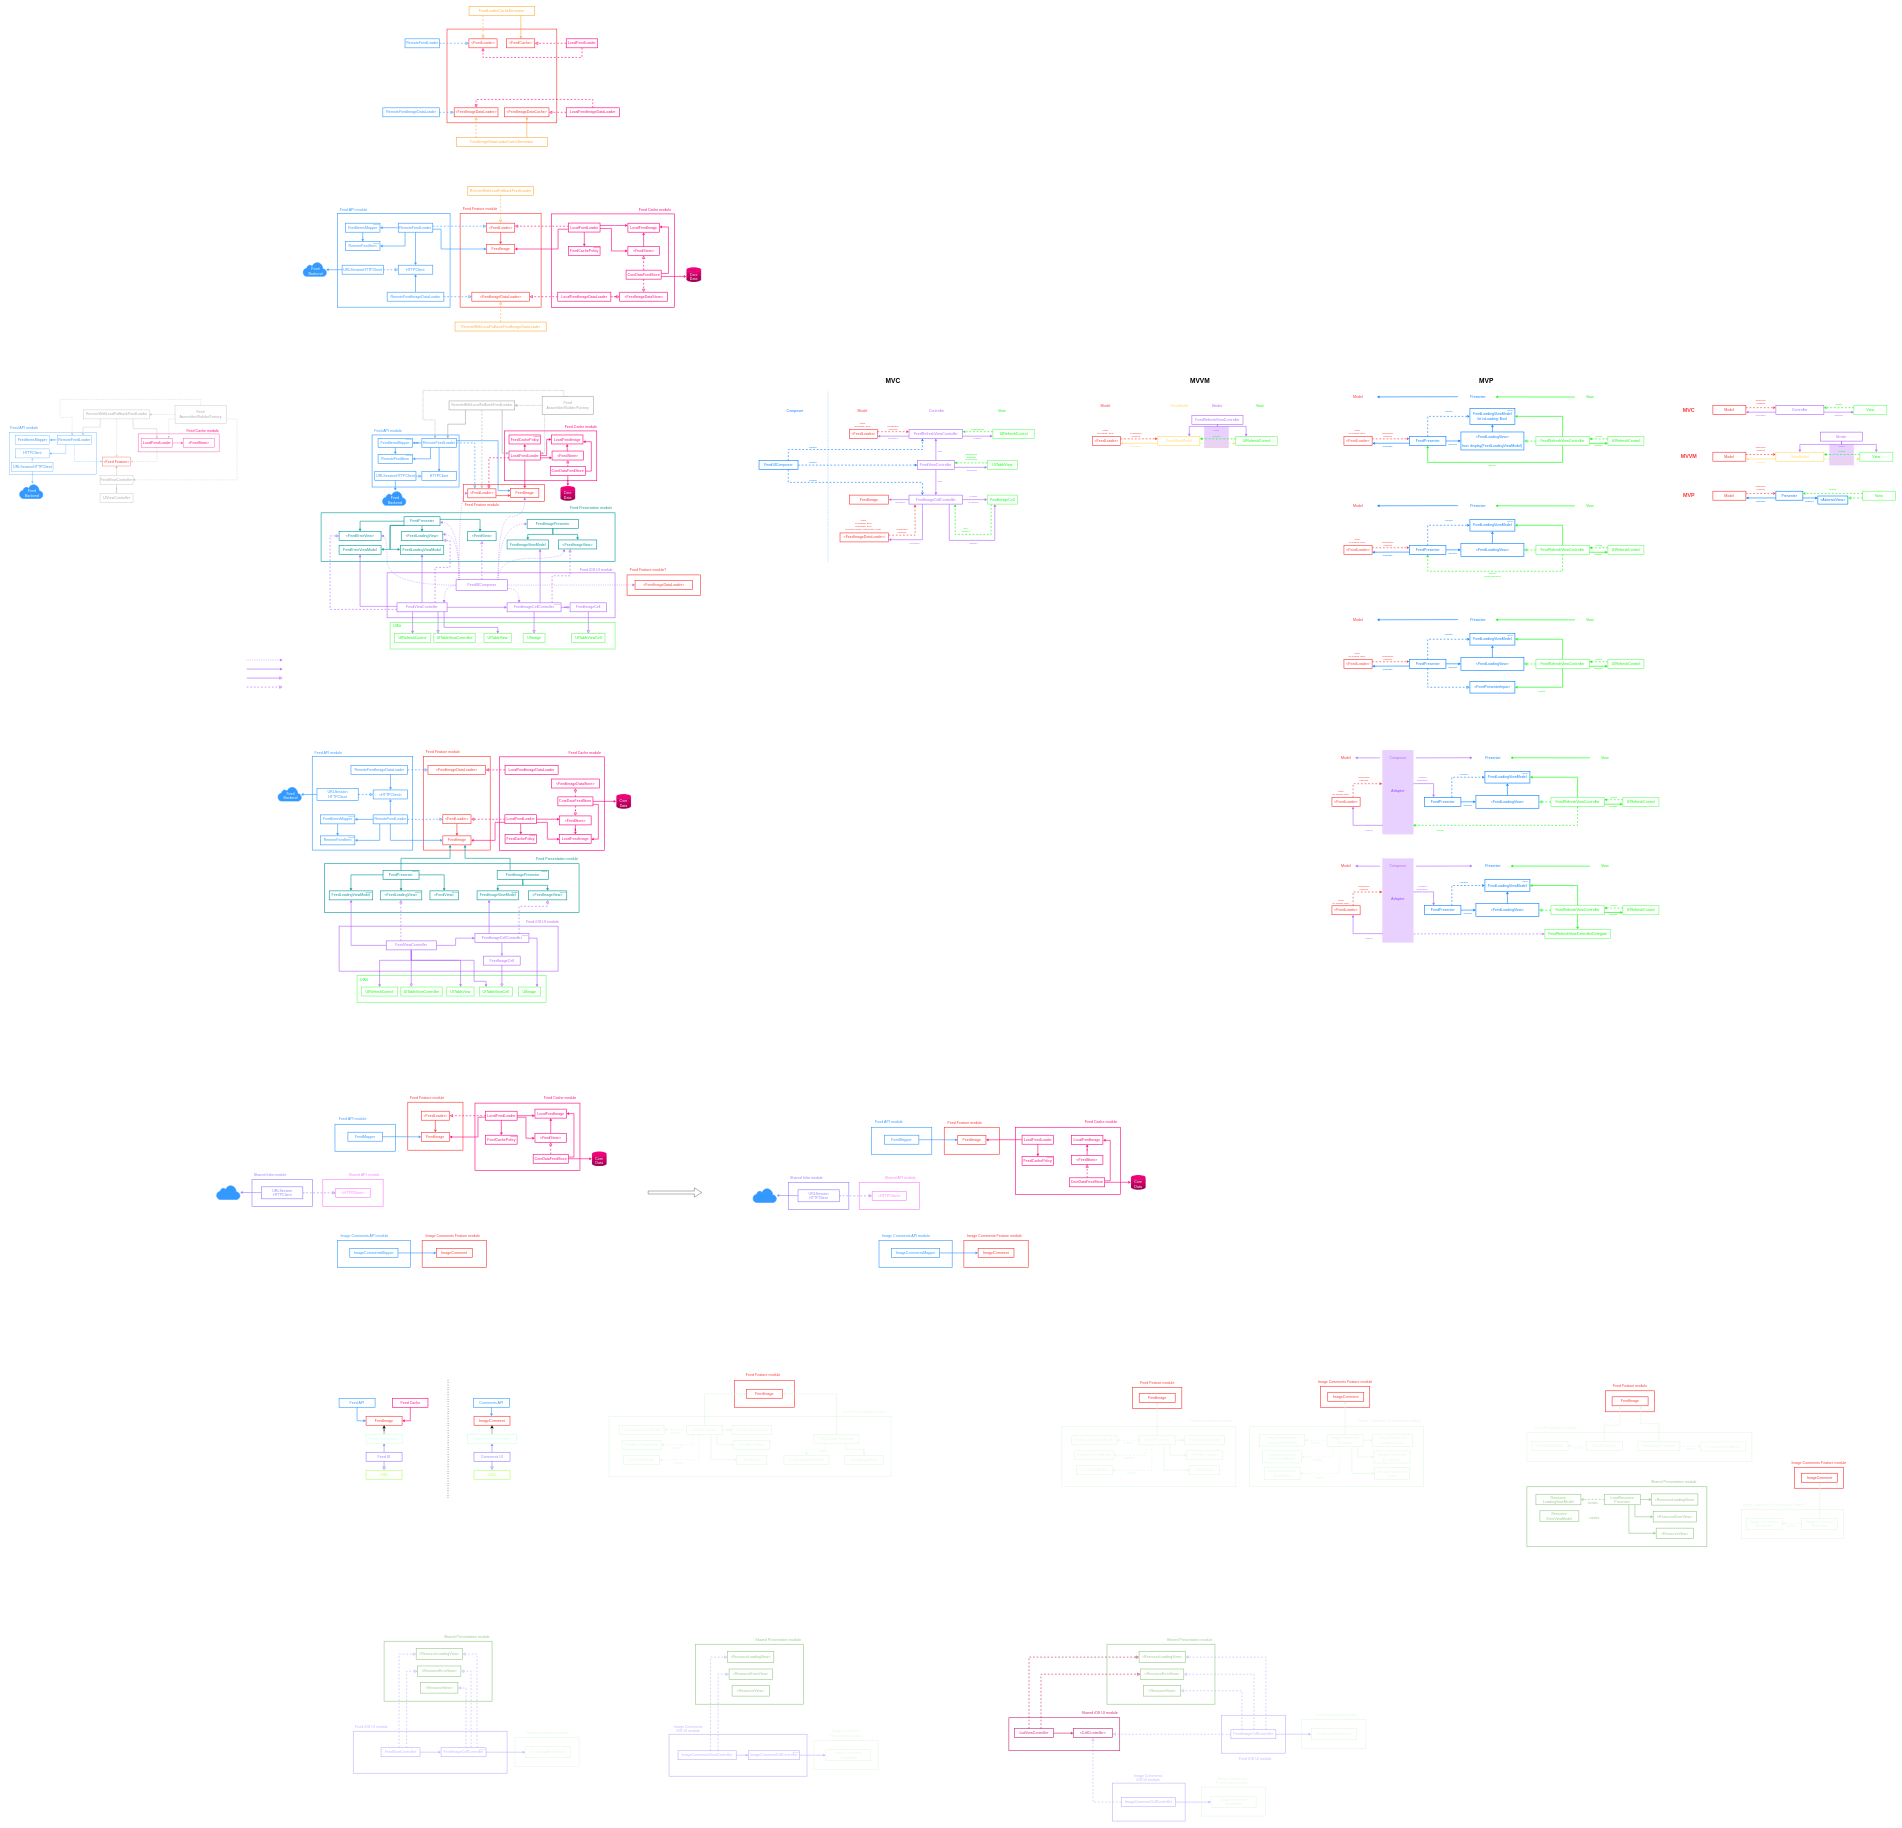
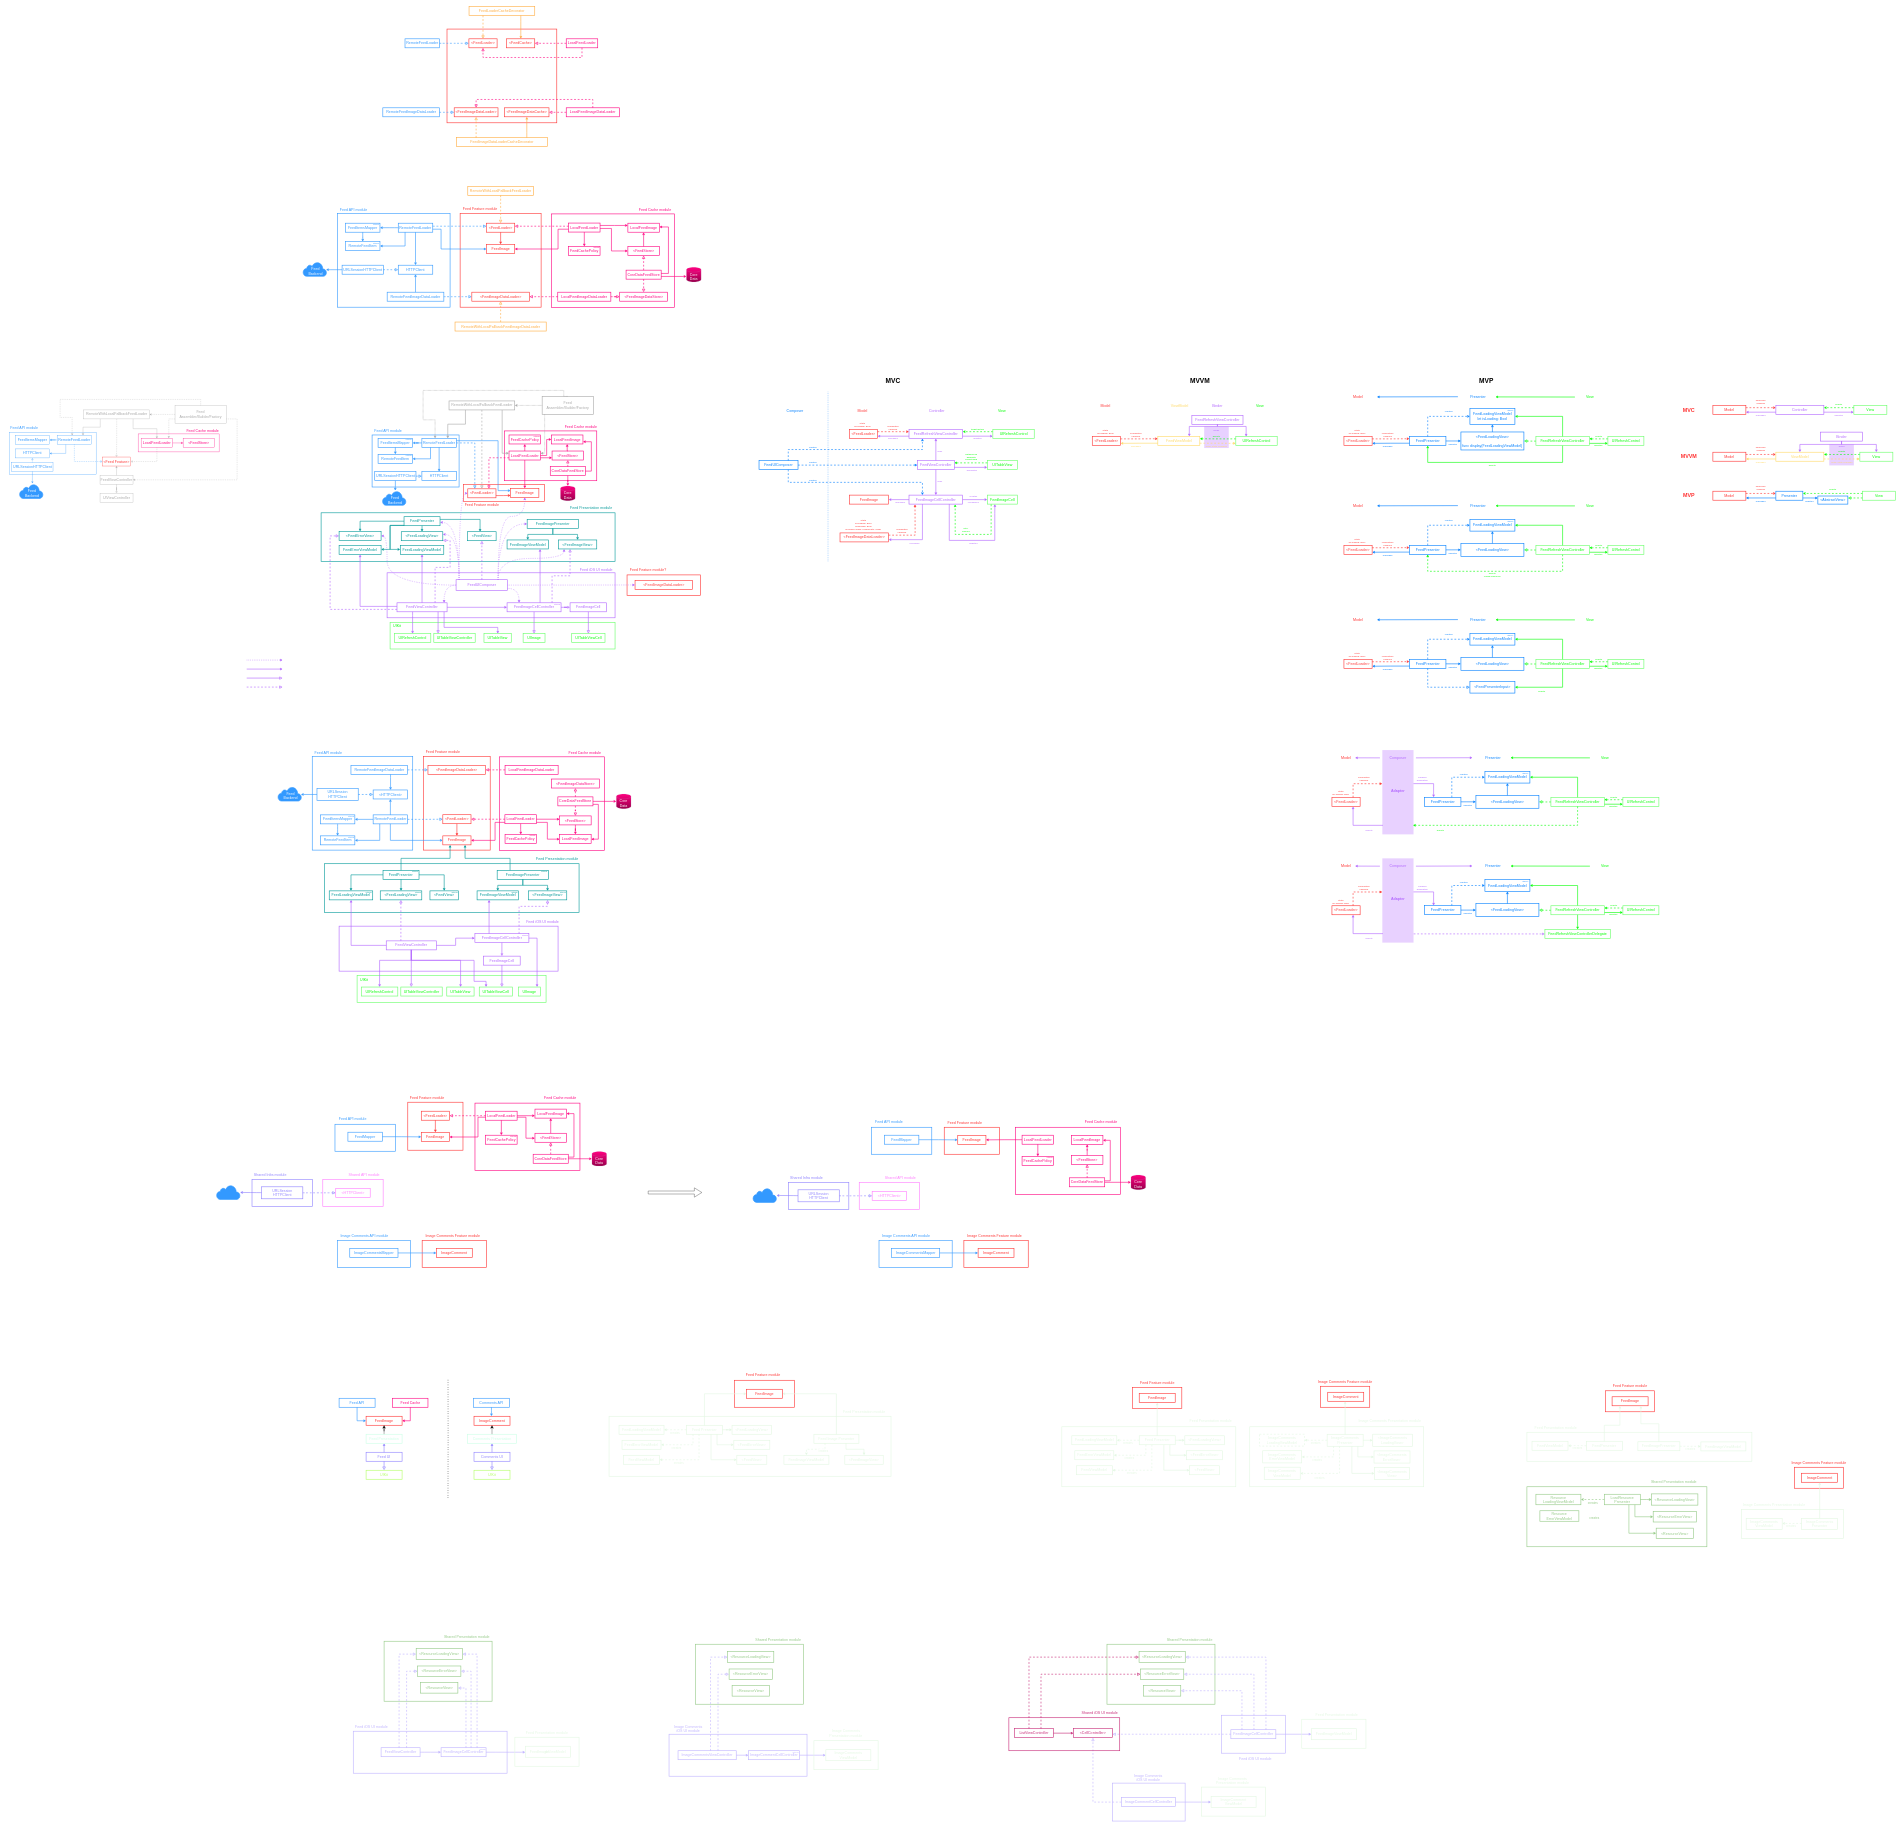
(1282, 1440) -> (1282, 1440)
